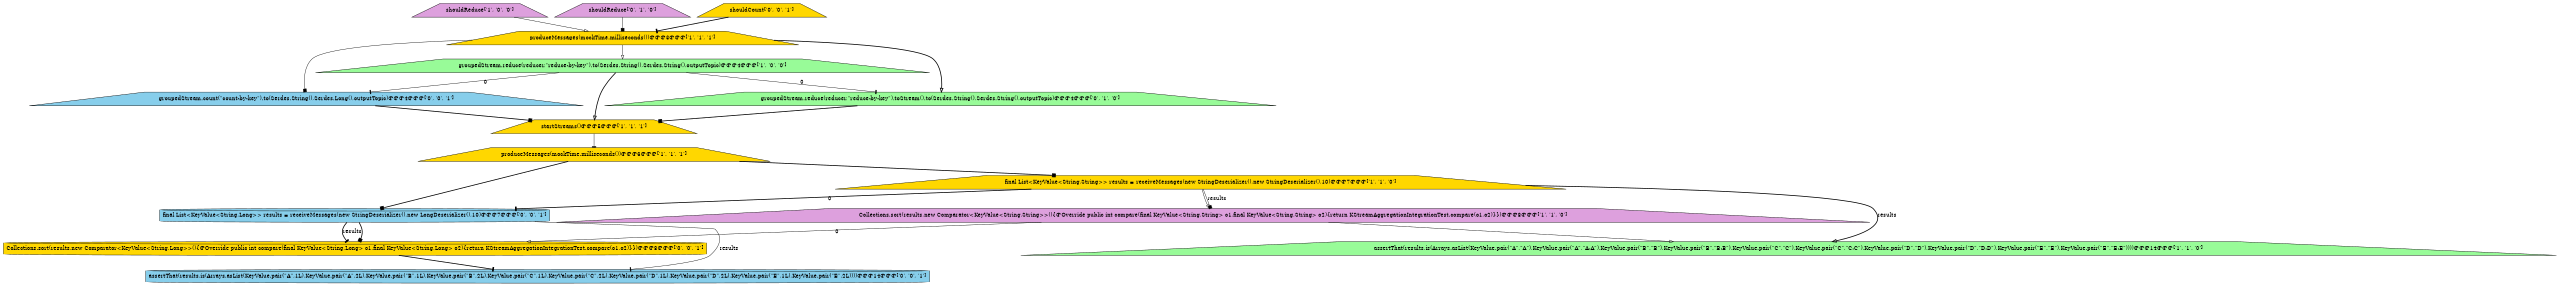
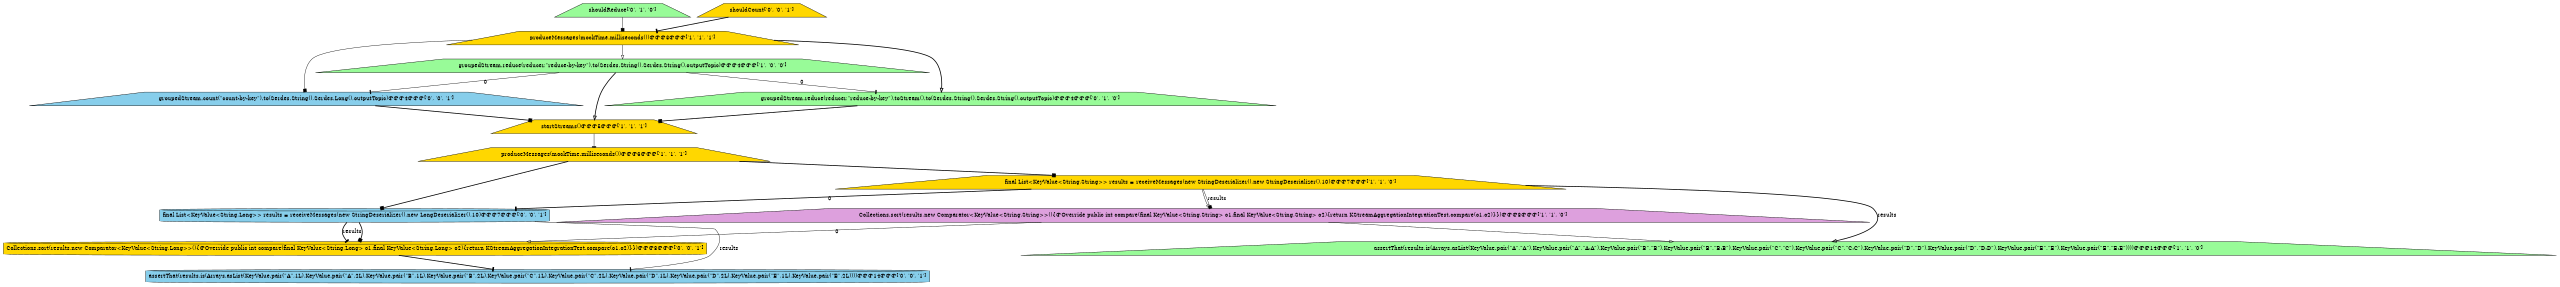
(480, 10) -> none
(623, 10) -> (623, 10)
